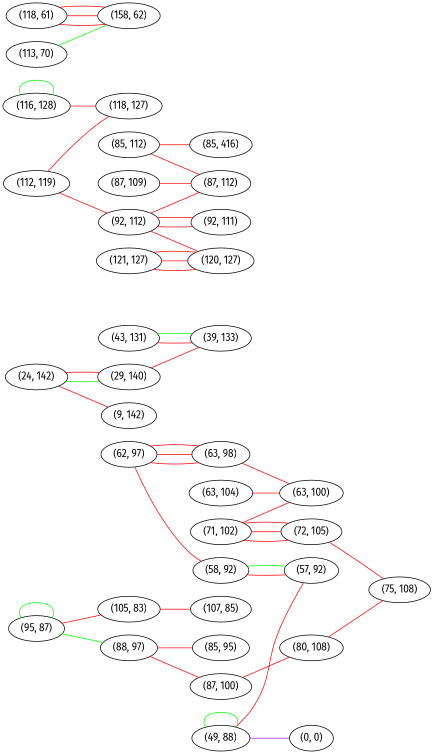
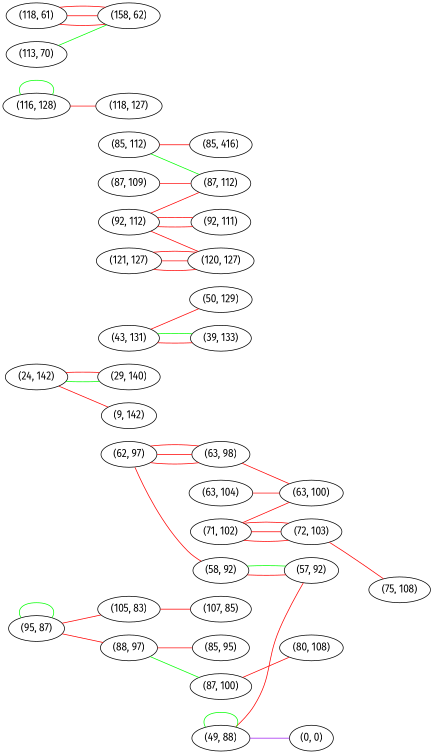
(175, 164) -> (175, 164)
(37, 183) -> none
none -> (221, 300)
(175, 358) -> none
(311, 532) -> (311, 532)
(356, 619) -> none
(83, 638) -> (83, 638)
(174, 667) -> (174, 667)
